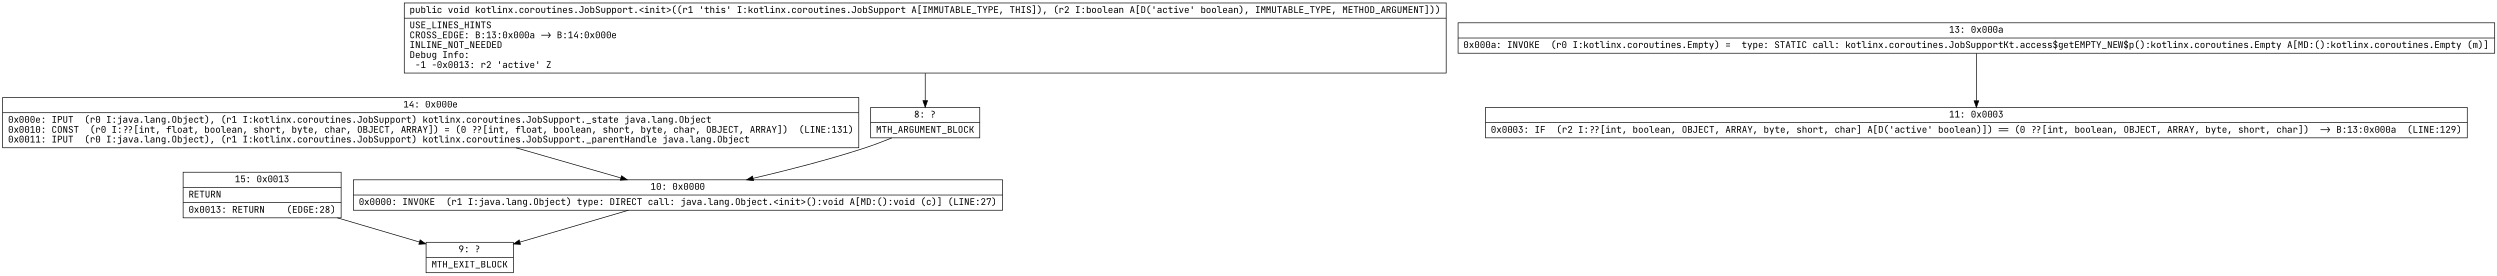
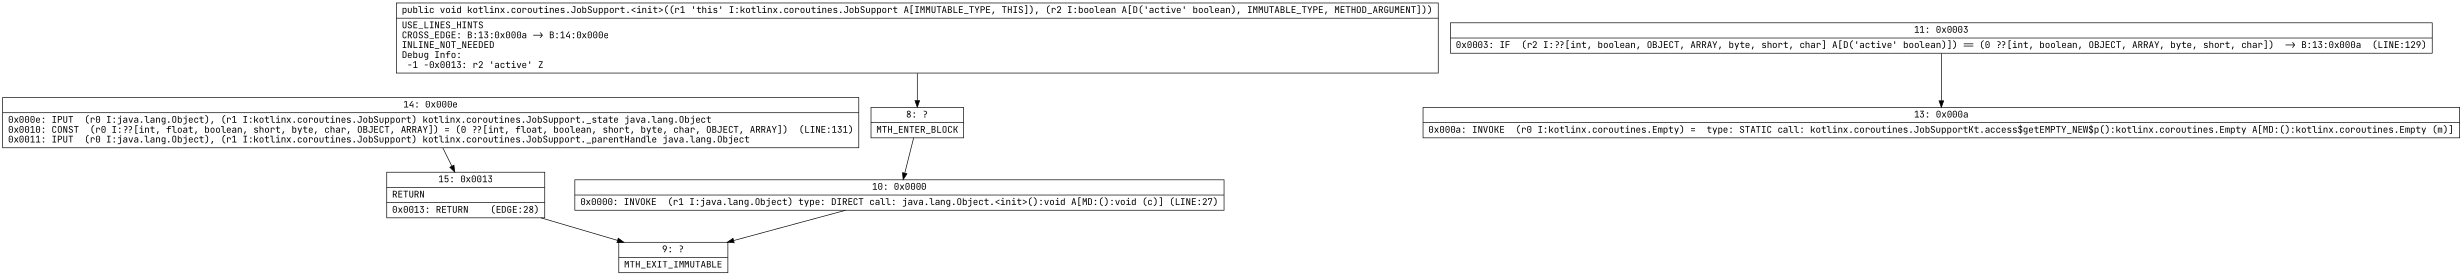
(1976, 77) -> (1941, 77)
(925, 130) -> (917, 130)
(568, 163) -> (447, 157)
(470, 265) -> (673, 265)
